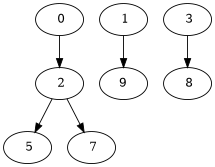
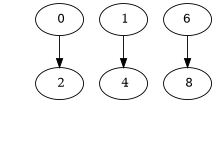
(188, 20) -> (188, 20)
(124, 84) -> (124, 84)
(28, 148) -> none
(92, 148) -> none
